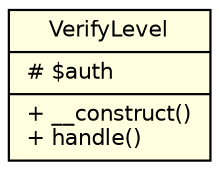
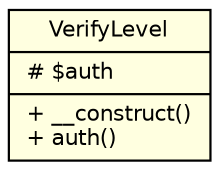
(84, 138) -> (72, 138)
